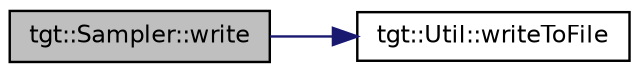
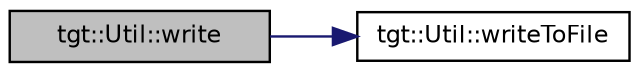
(140, 36) -> (140, 36)
